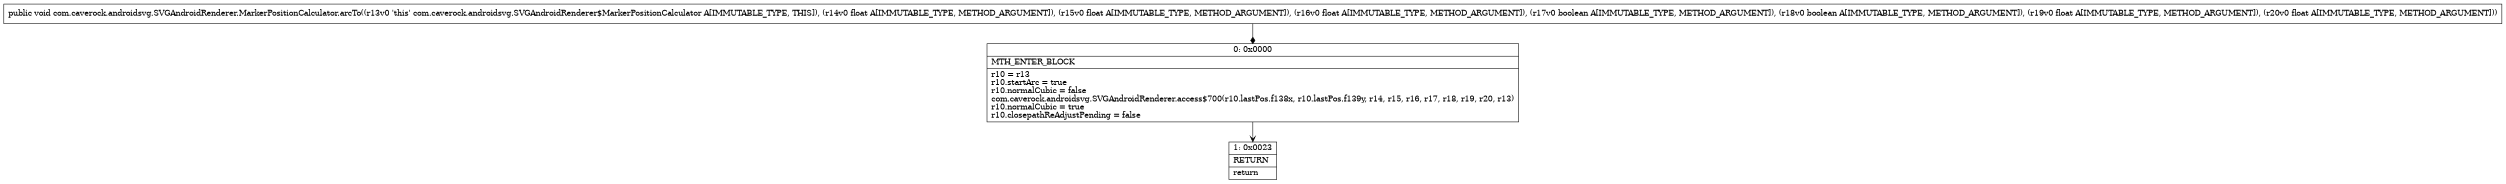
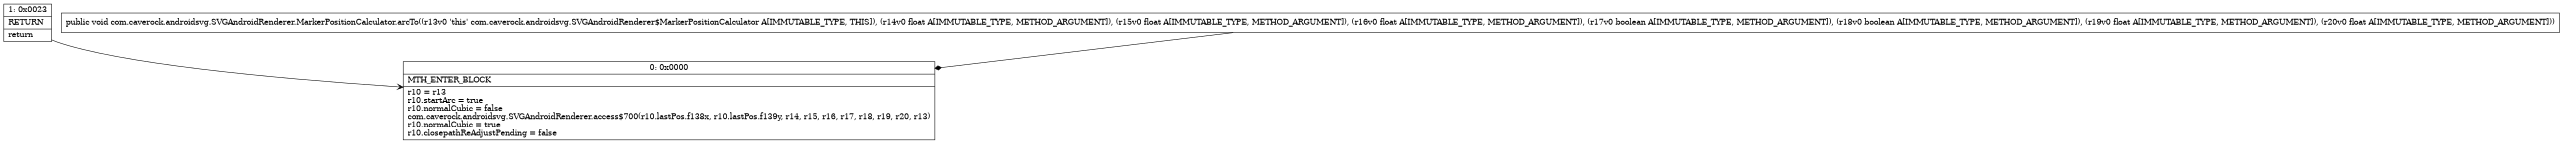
(1253, 129) -> (223, 72)
